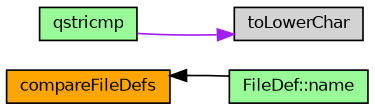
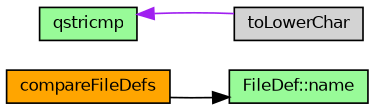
(177, 35) -> (194, 13)
(208, 76) -> (191, 98)
